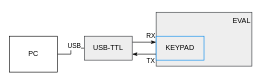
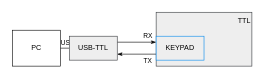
(243, 21) -> (245, 21)
(108, 48) -> (93, 48)
(33, 54) -> (36, 48)
